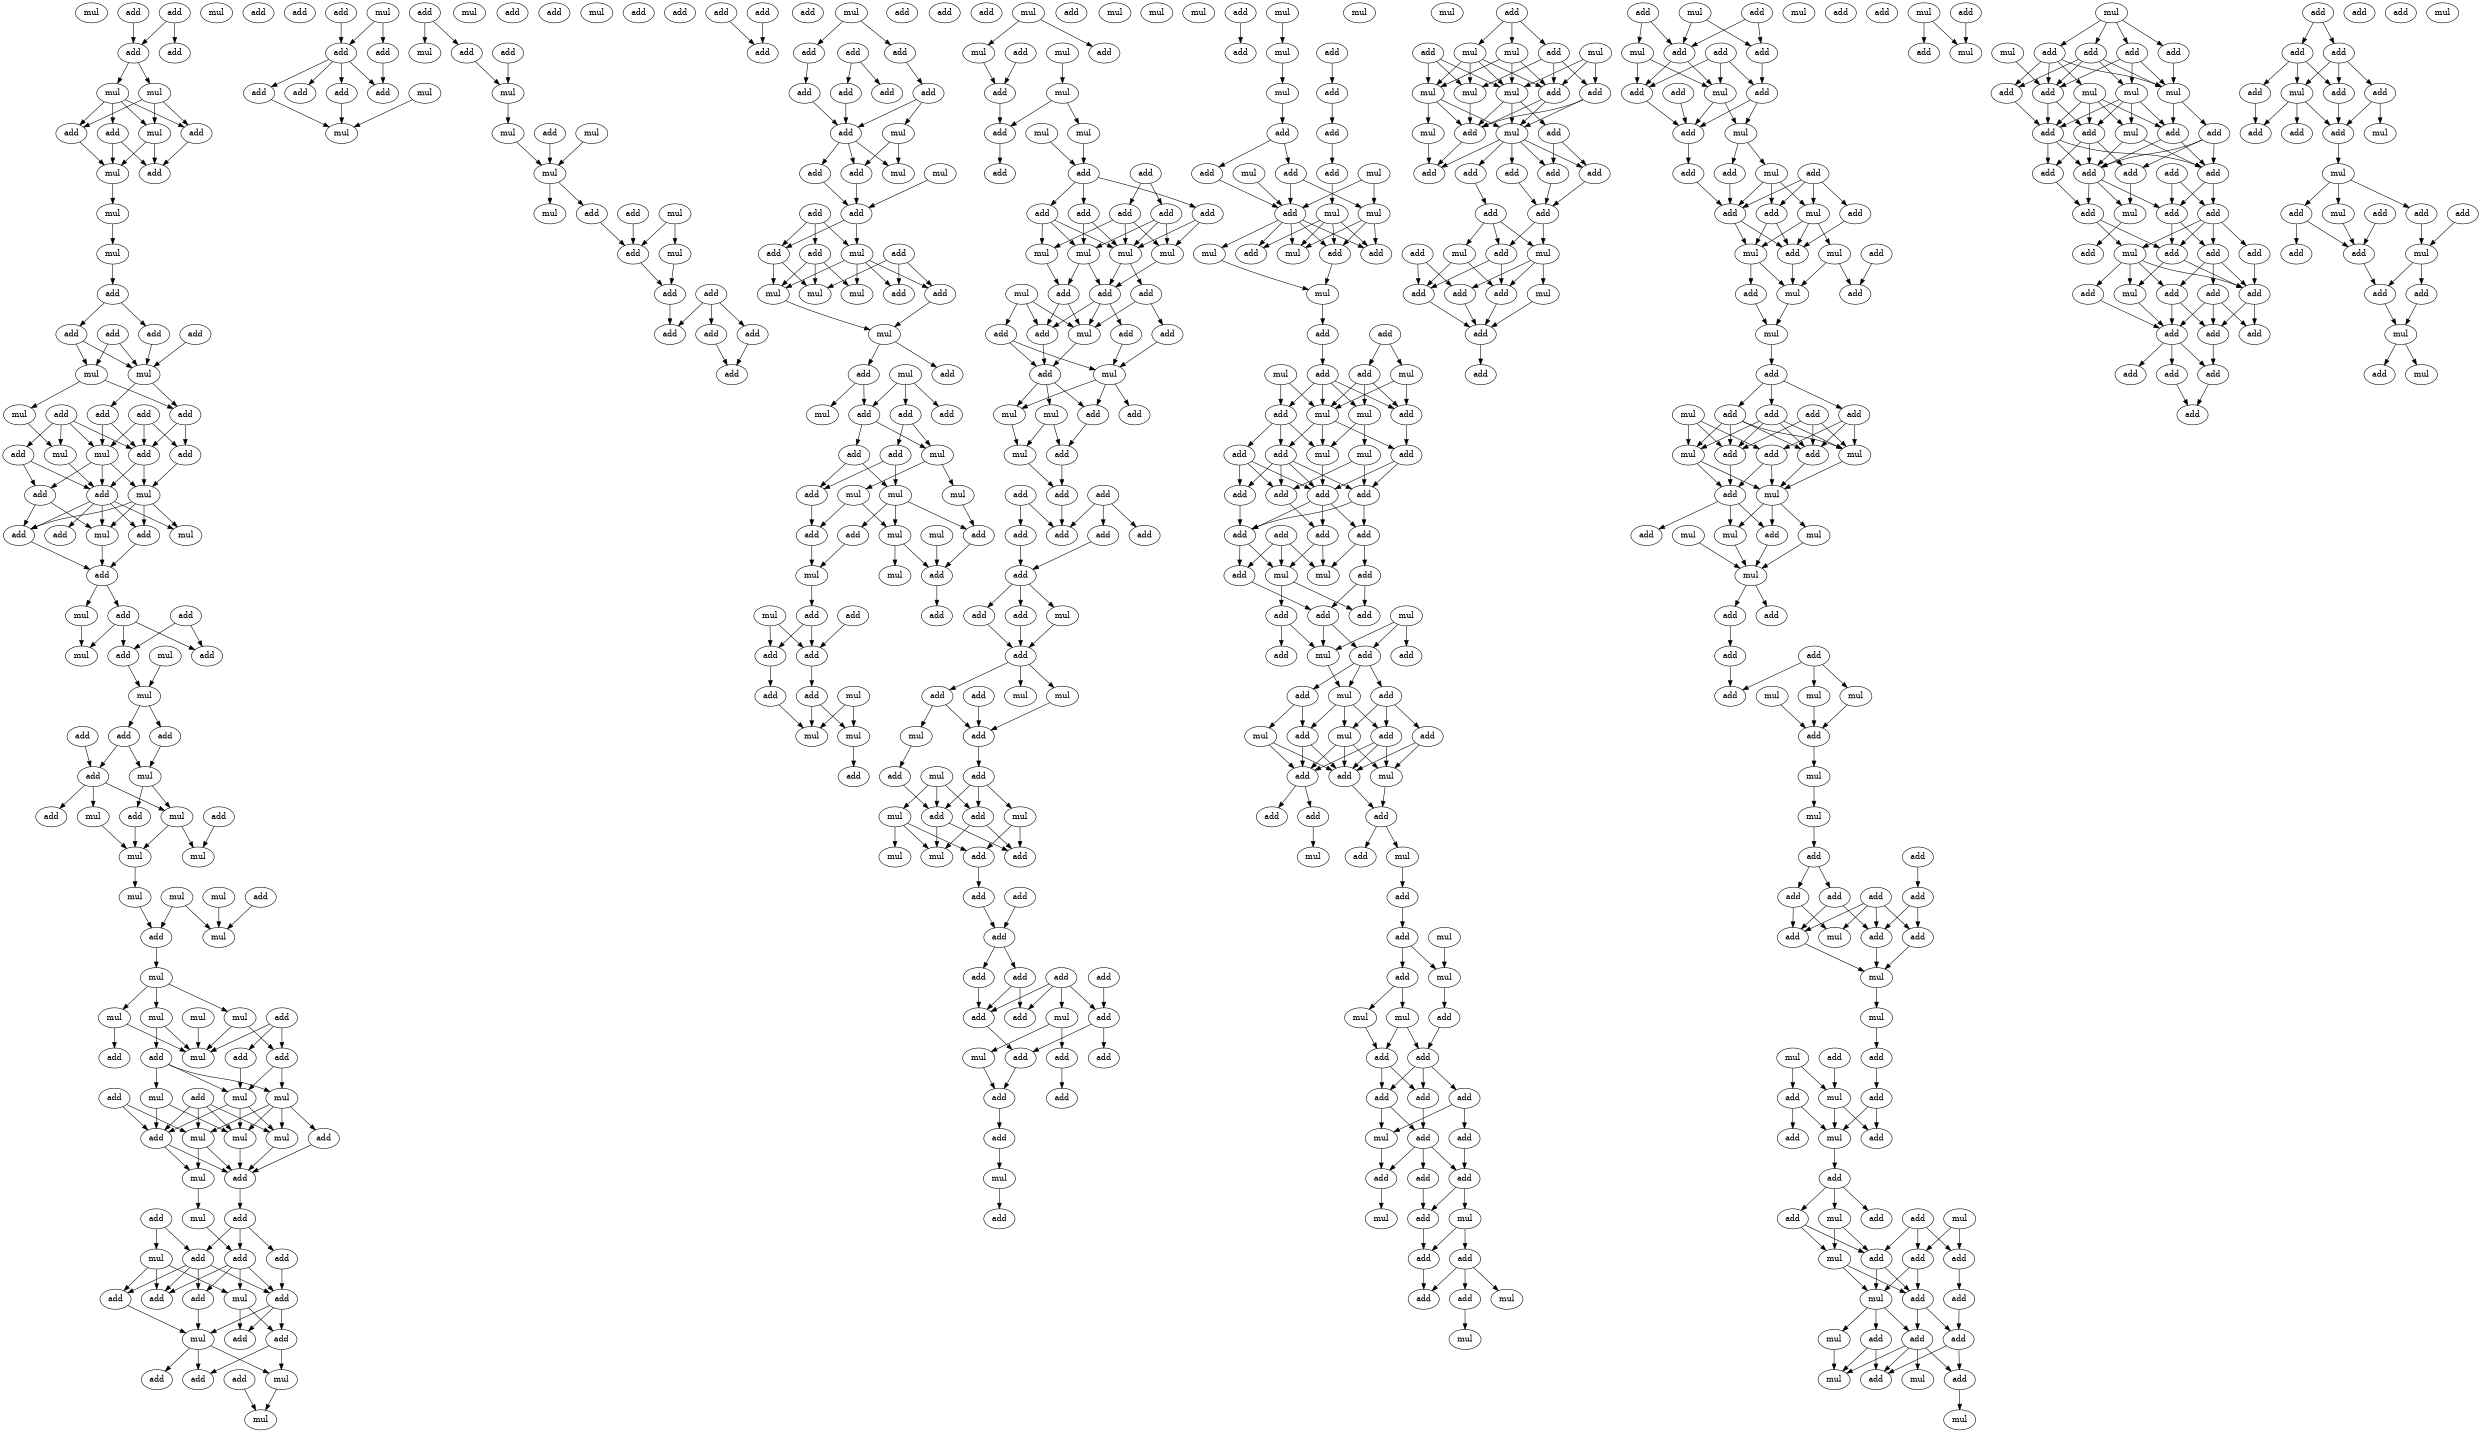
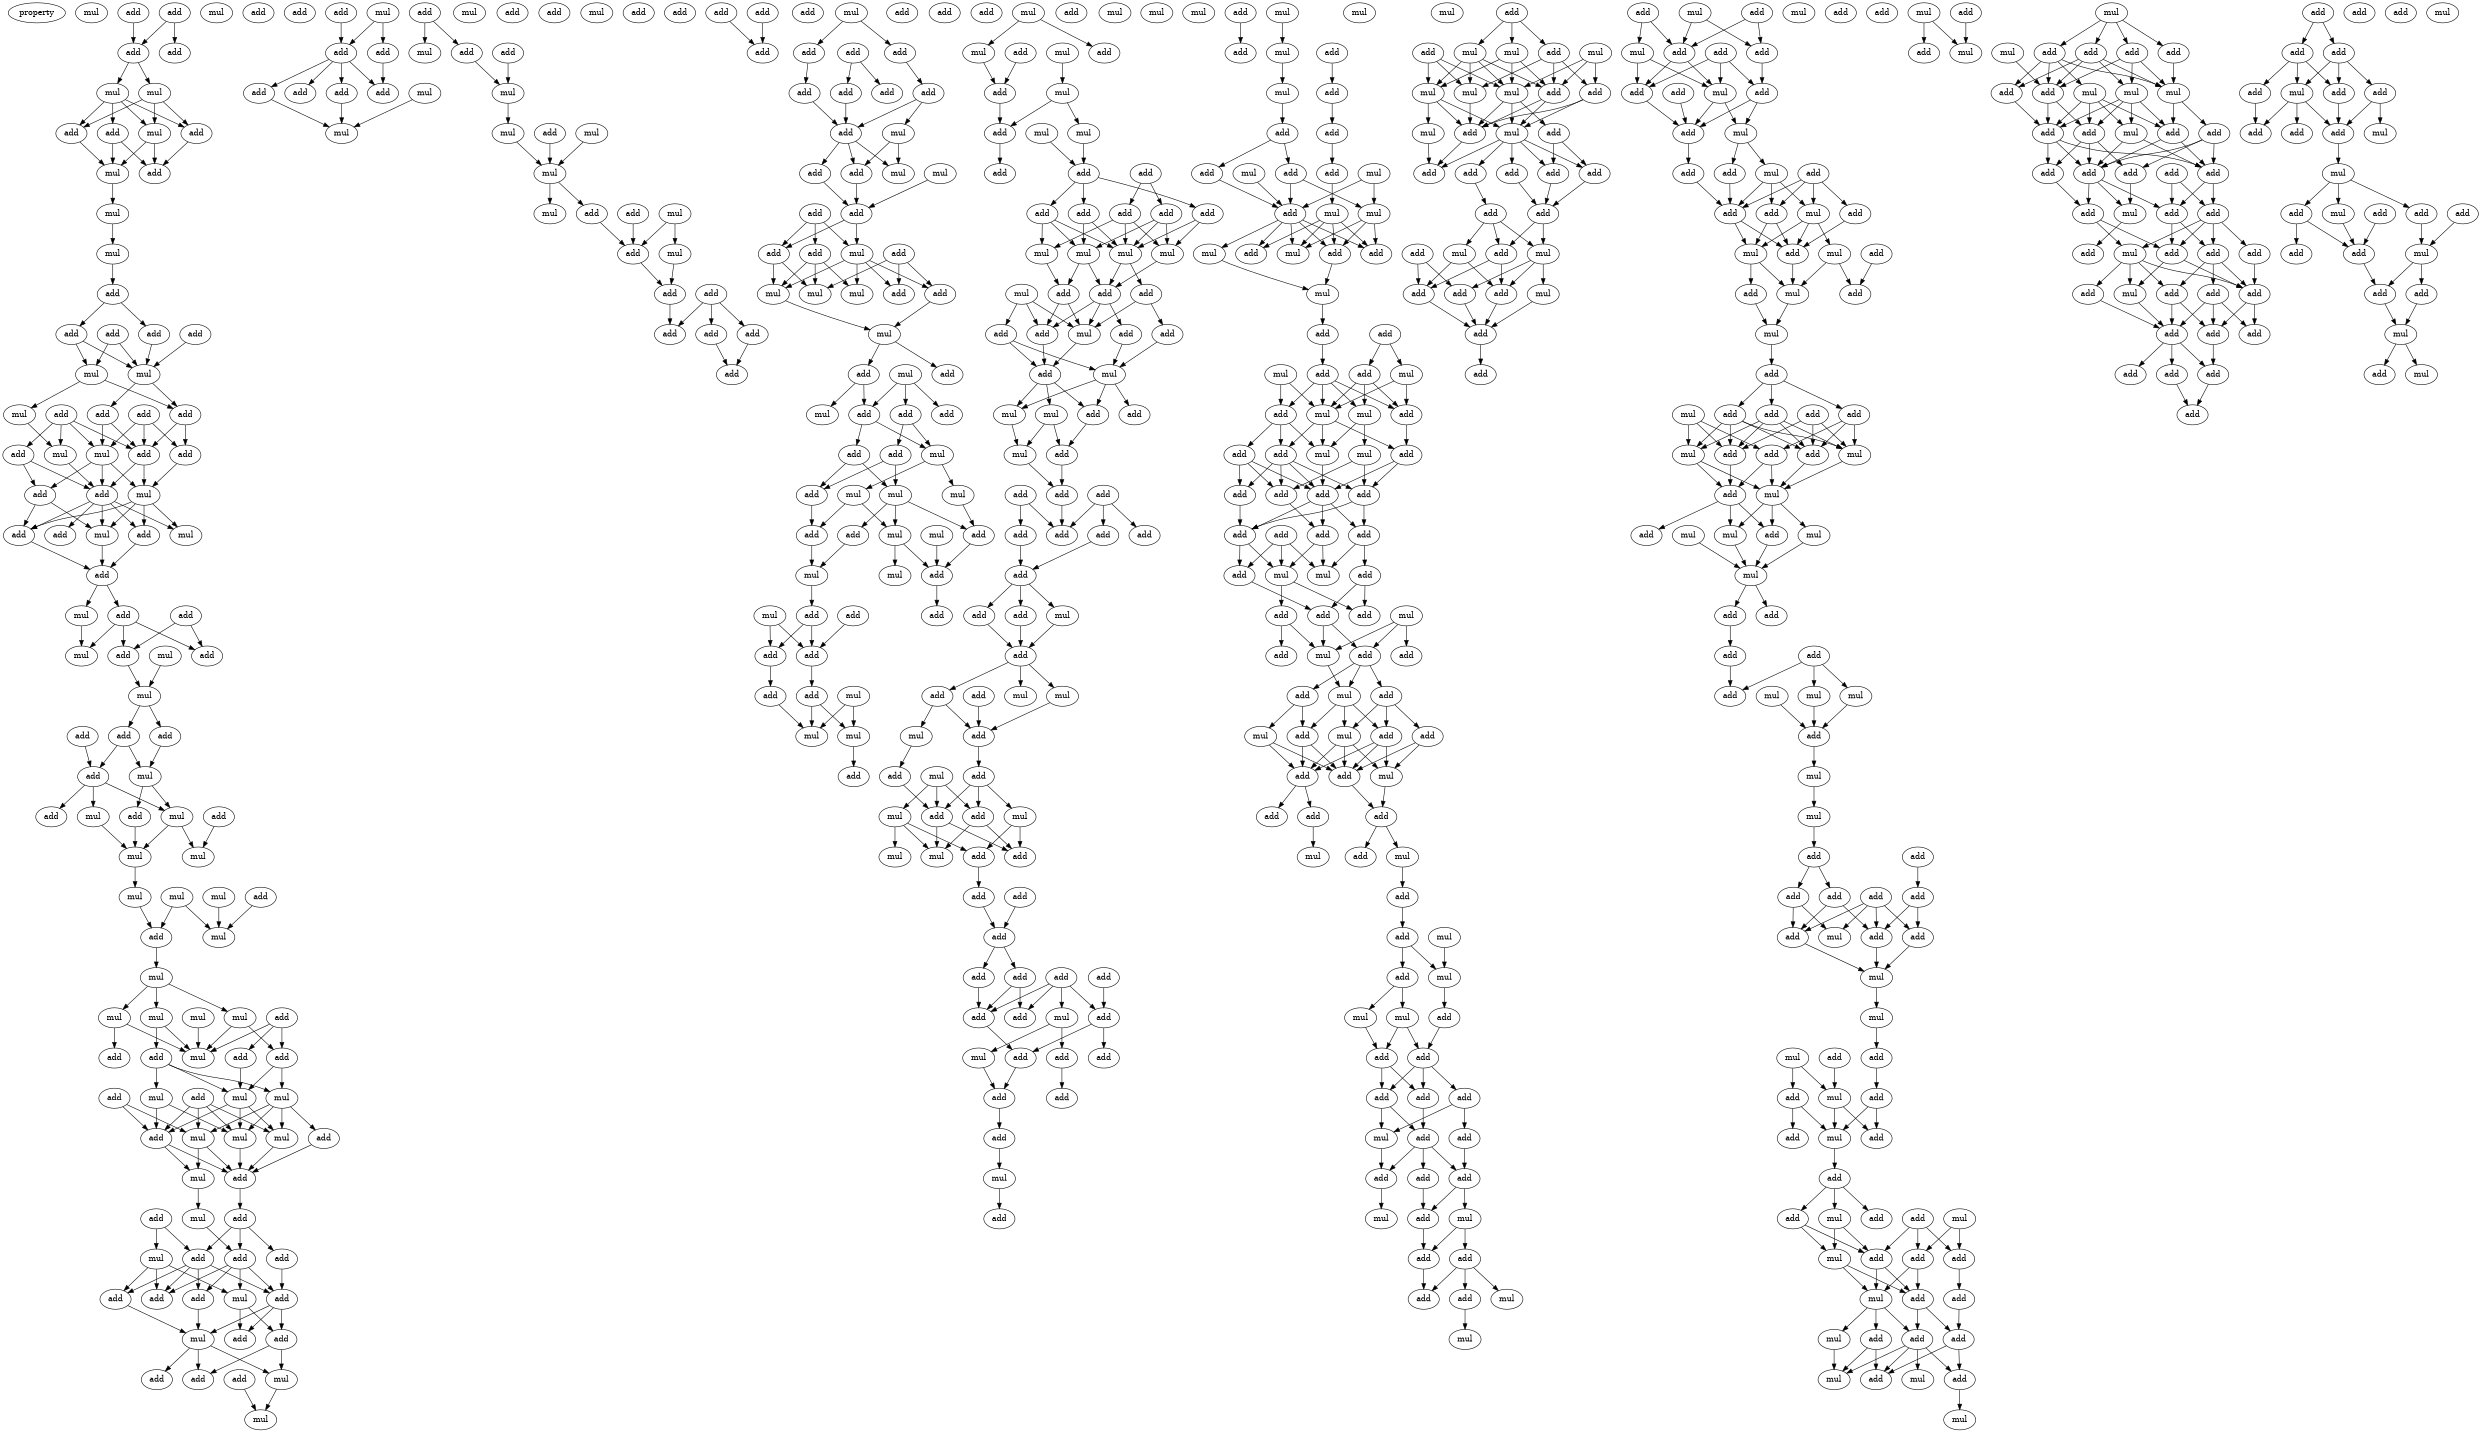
none -> (37, 13)
